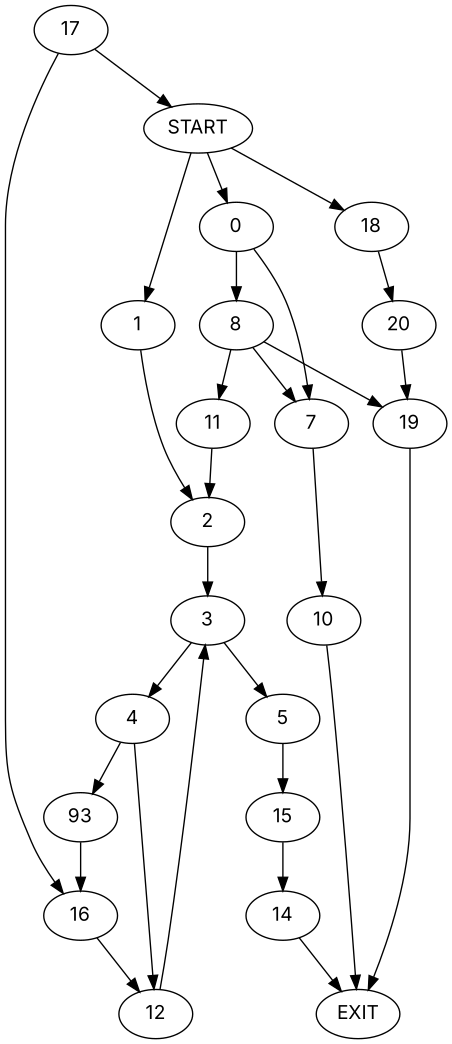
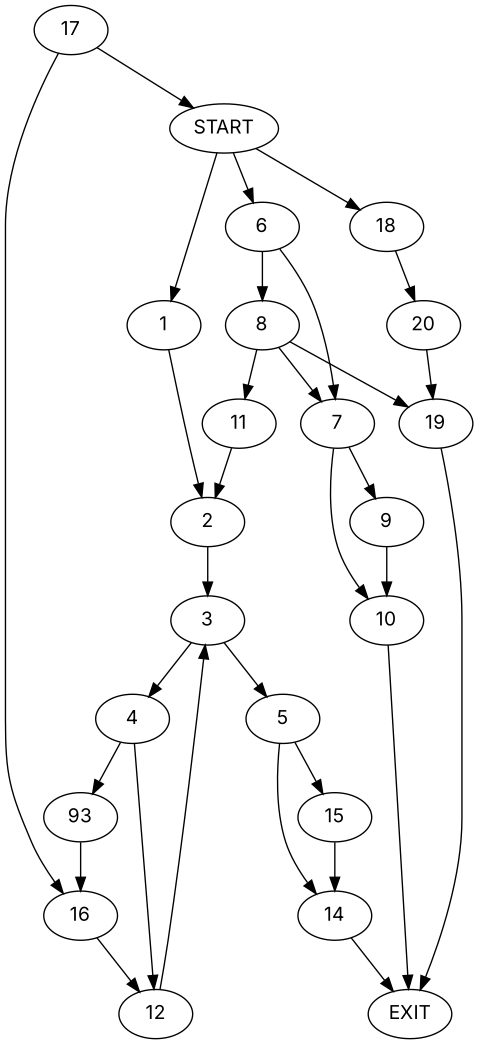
(236, 227) -> (262, 227)
none -> (387, 522)
none -> (280, 816)
